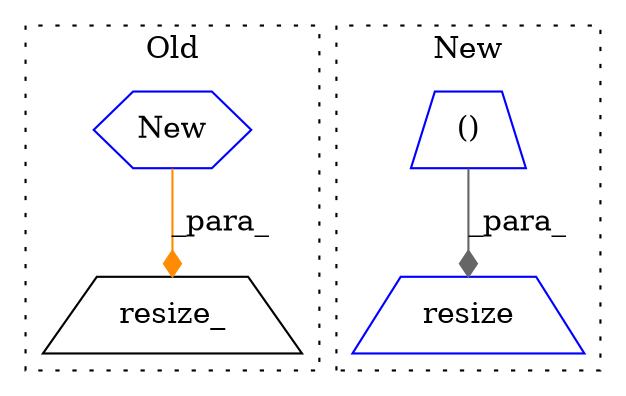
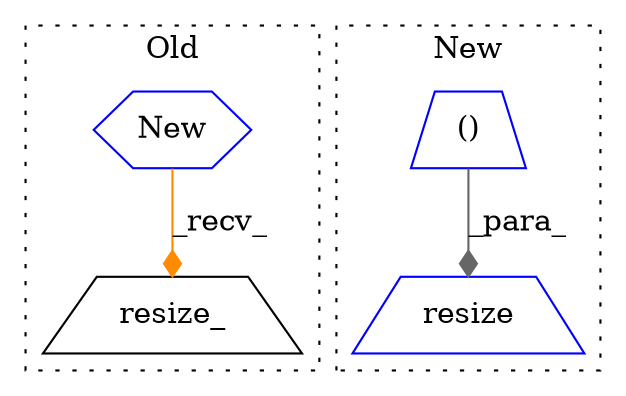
(220, 222) -> (220, 222)
